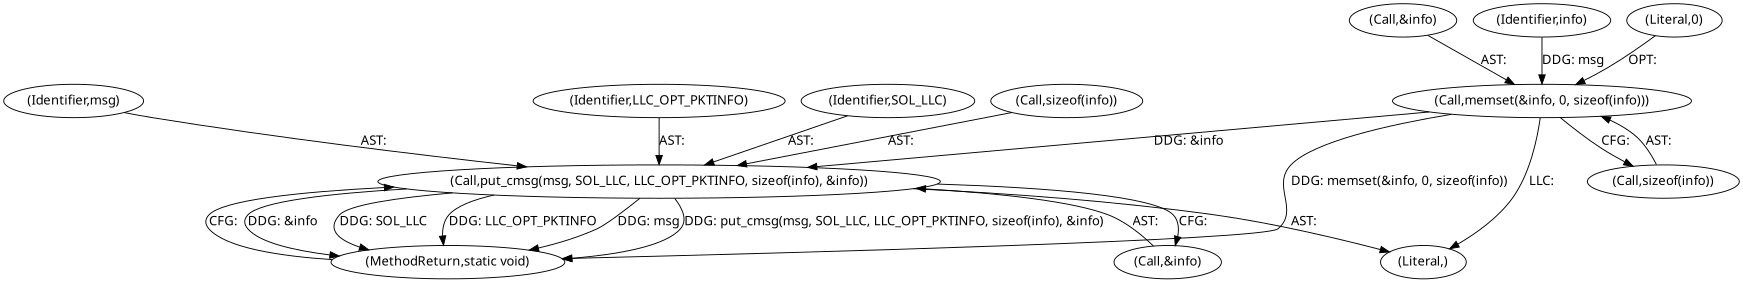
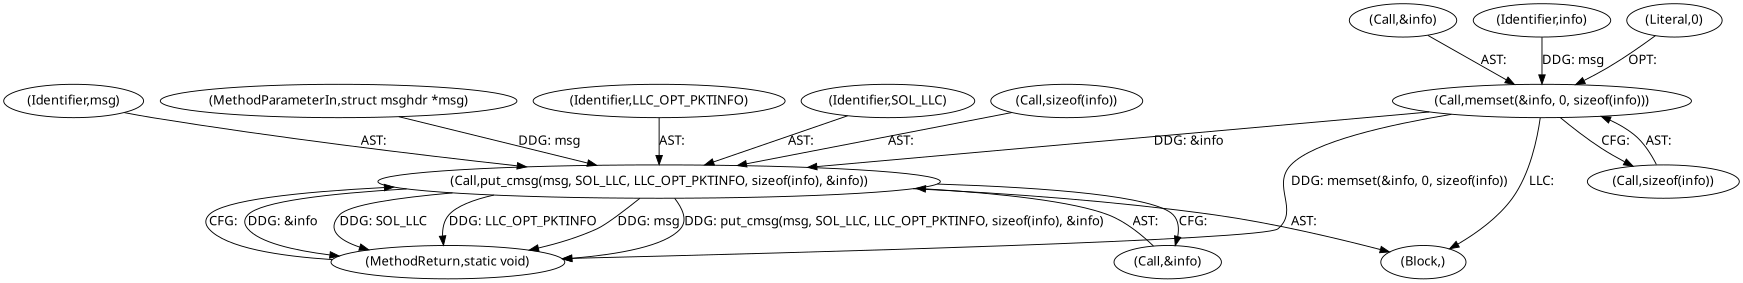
none -> (339, 101)
(1423, 262) -> (1423, 262)
